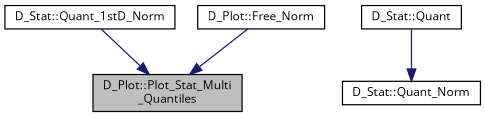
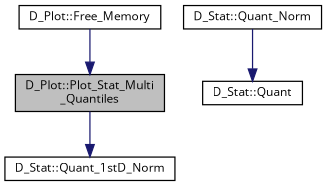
(261, 17) -> (90, 17)
(120, 47) -> (90, 128)
(411, 49) -> (253, 49)
